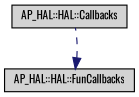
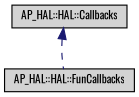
(77, 43) -> (62, 54)
